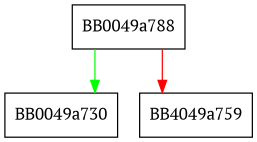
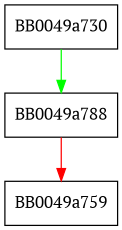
(95, 65) -> (61, 65)
(196, 115) -> (61, 203)
